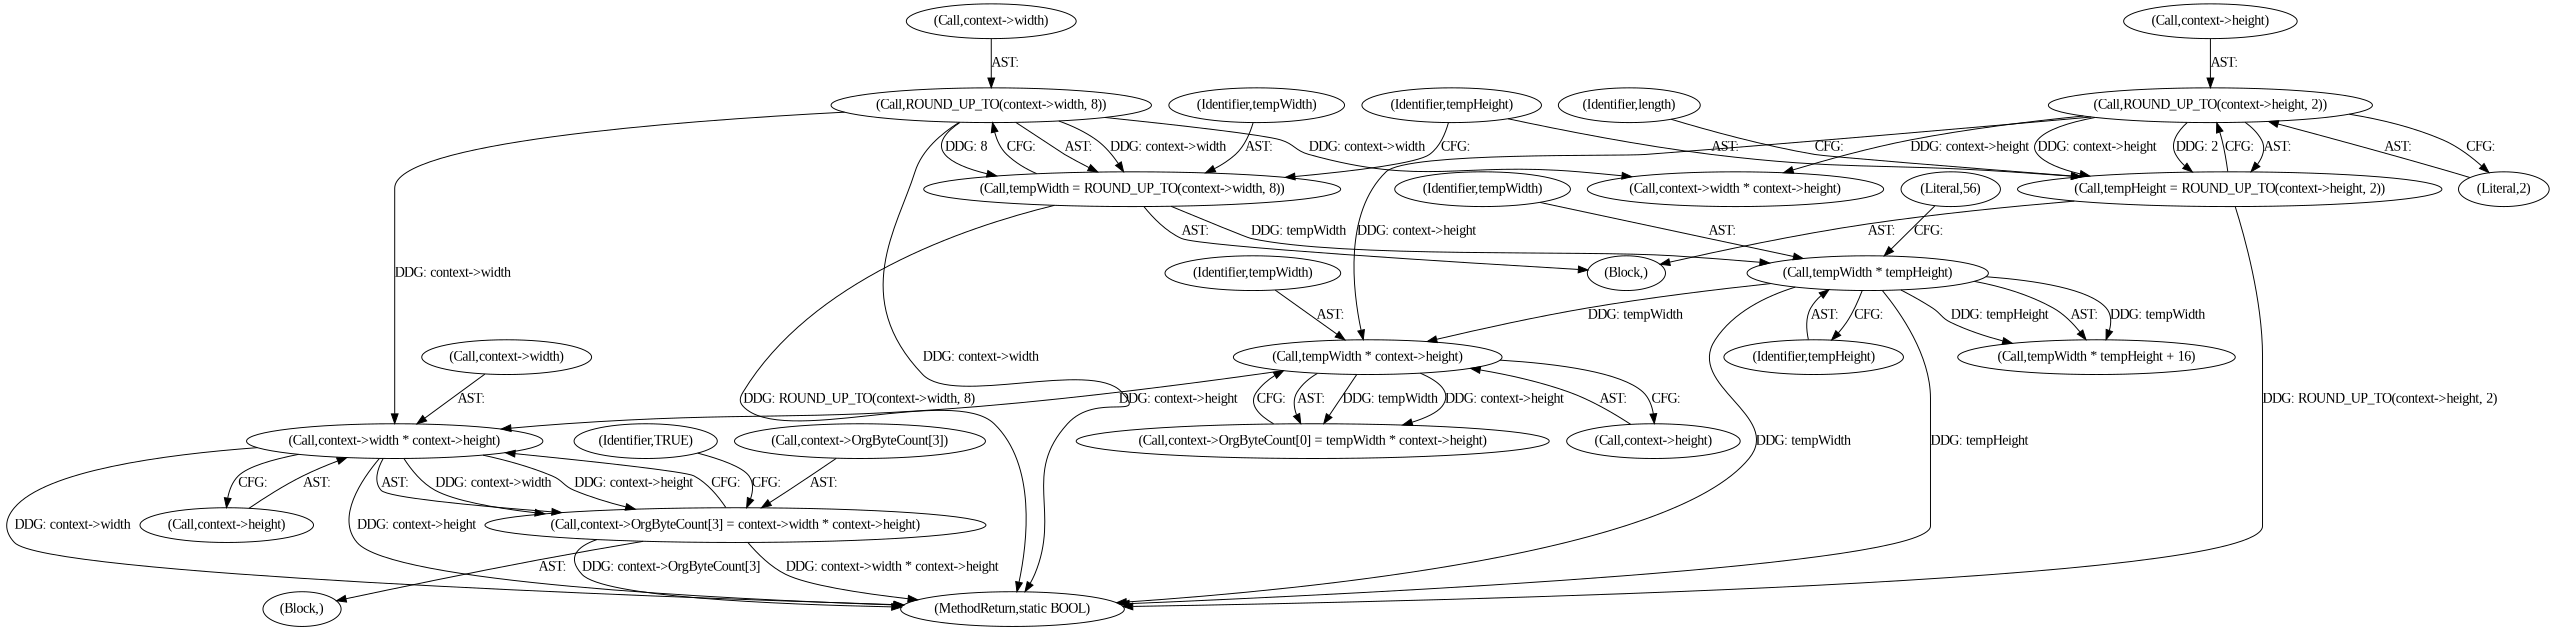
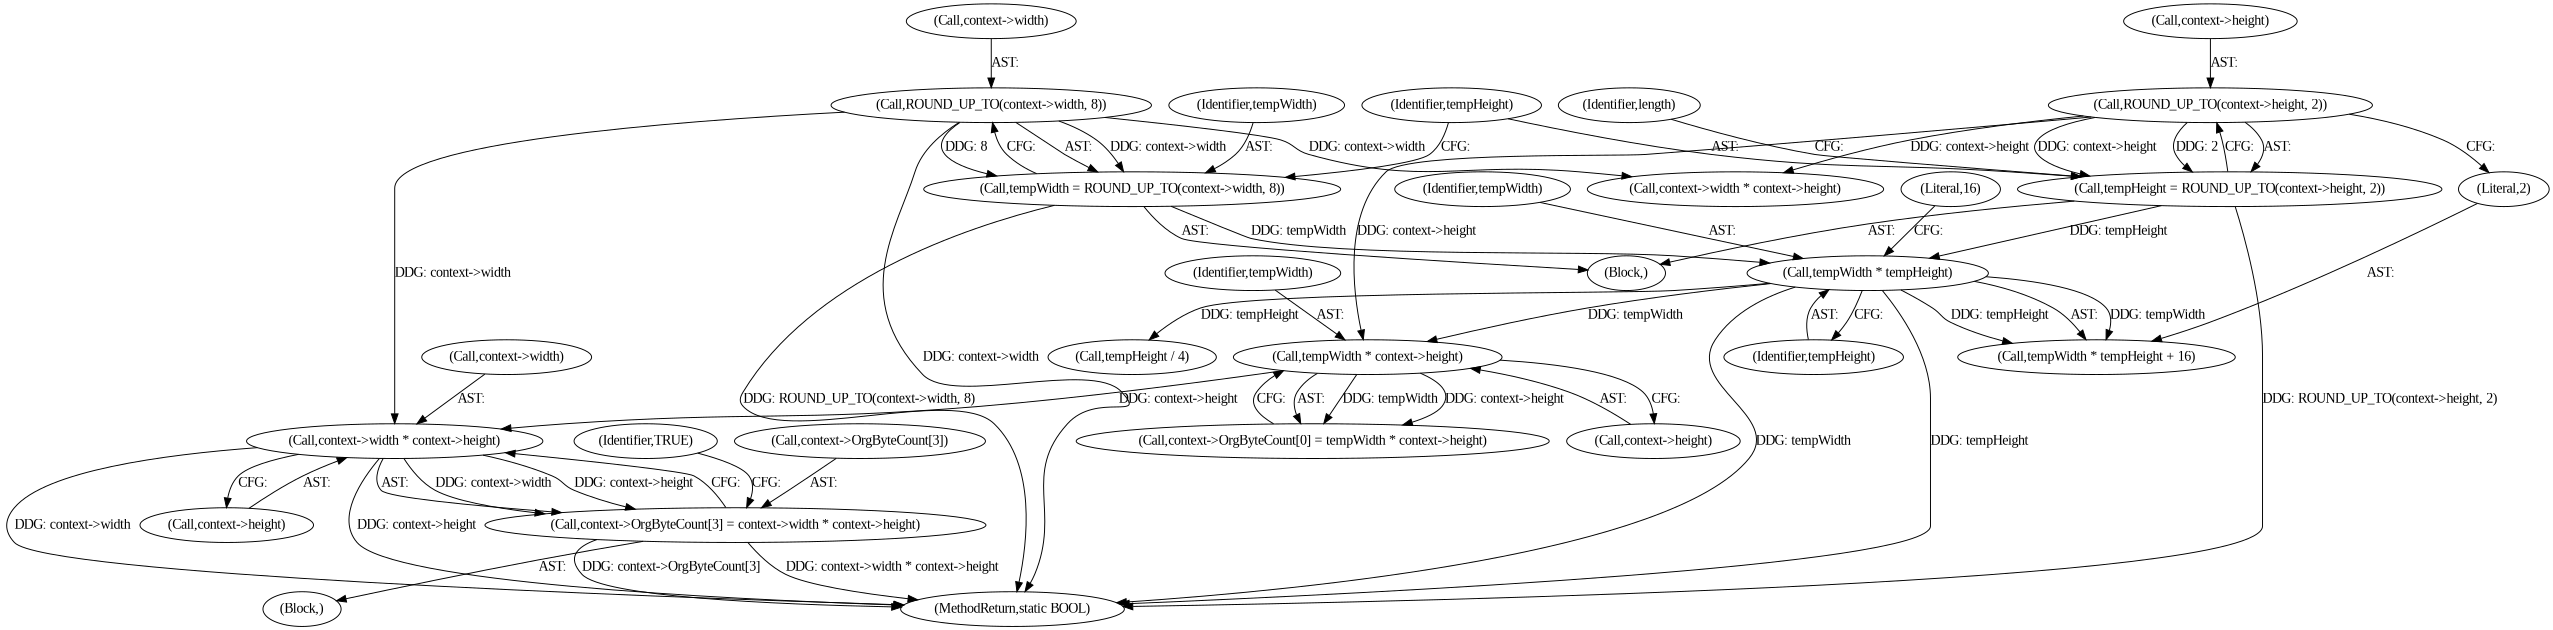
(2374, 150) -> (2322, 276)
(1951, 189) -> (1951, 189)
none -> (2050, 231)
none -> (1132, 357)
